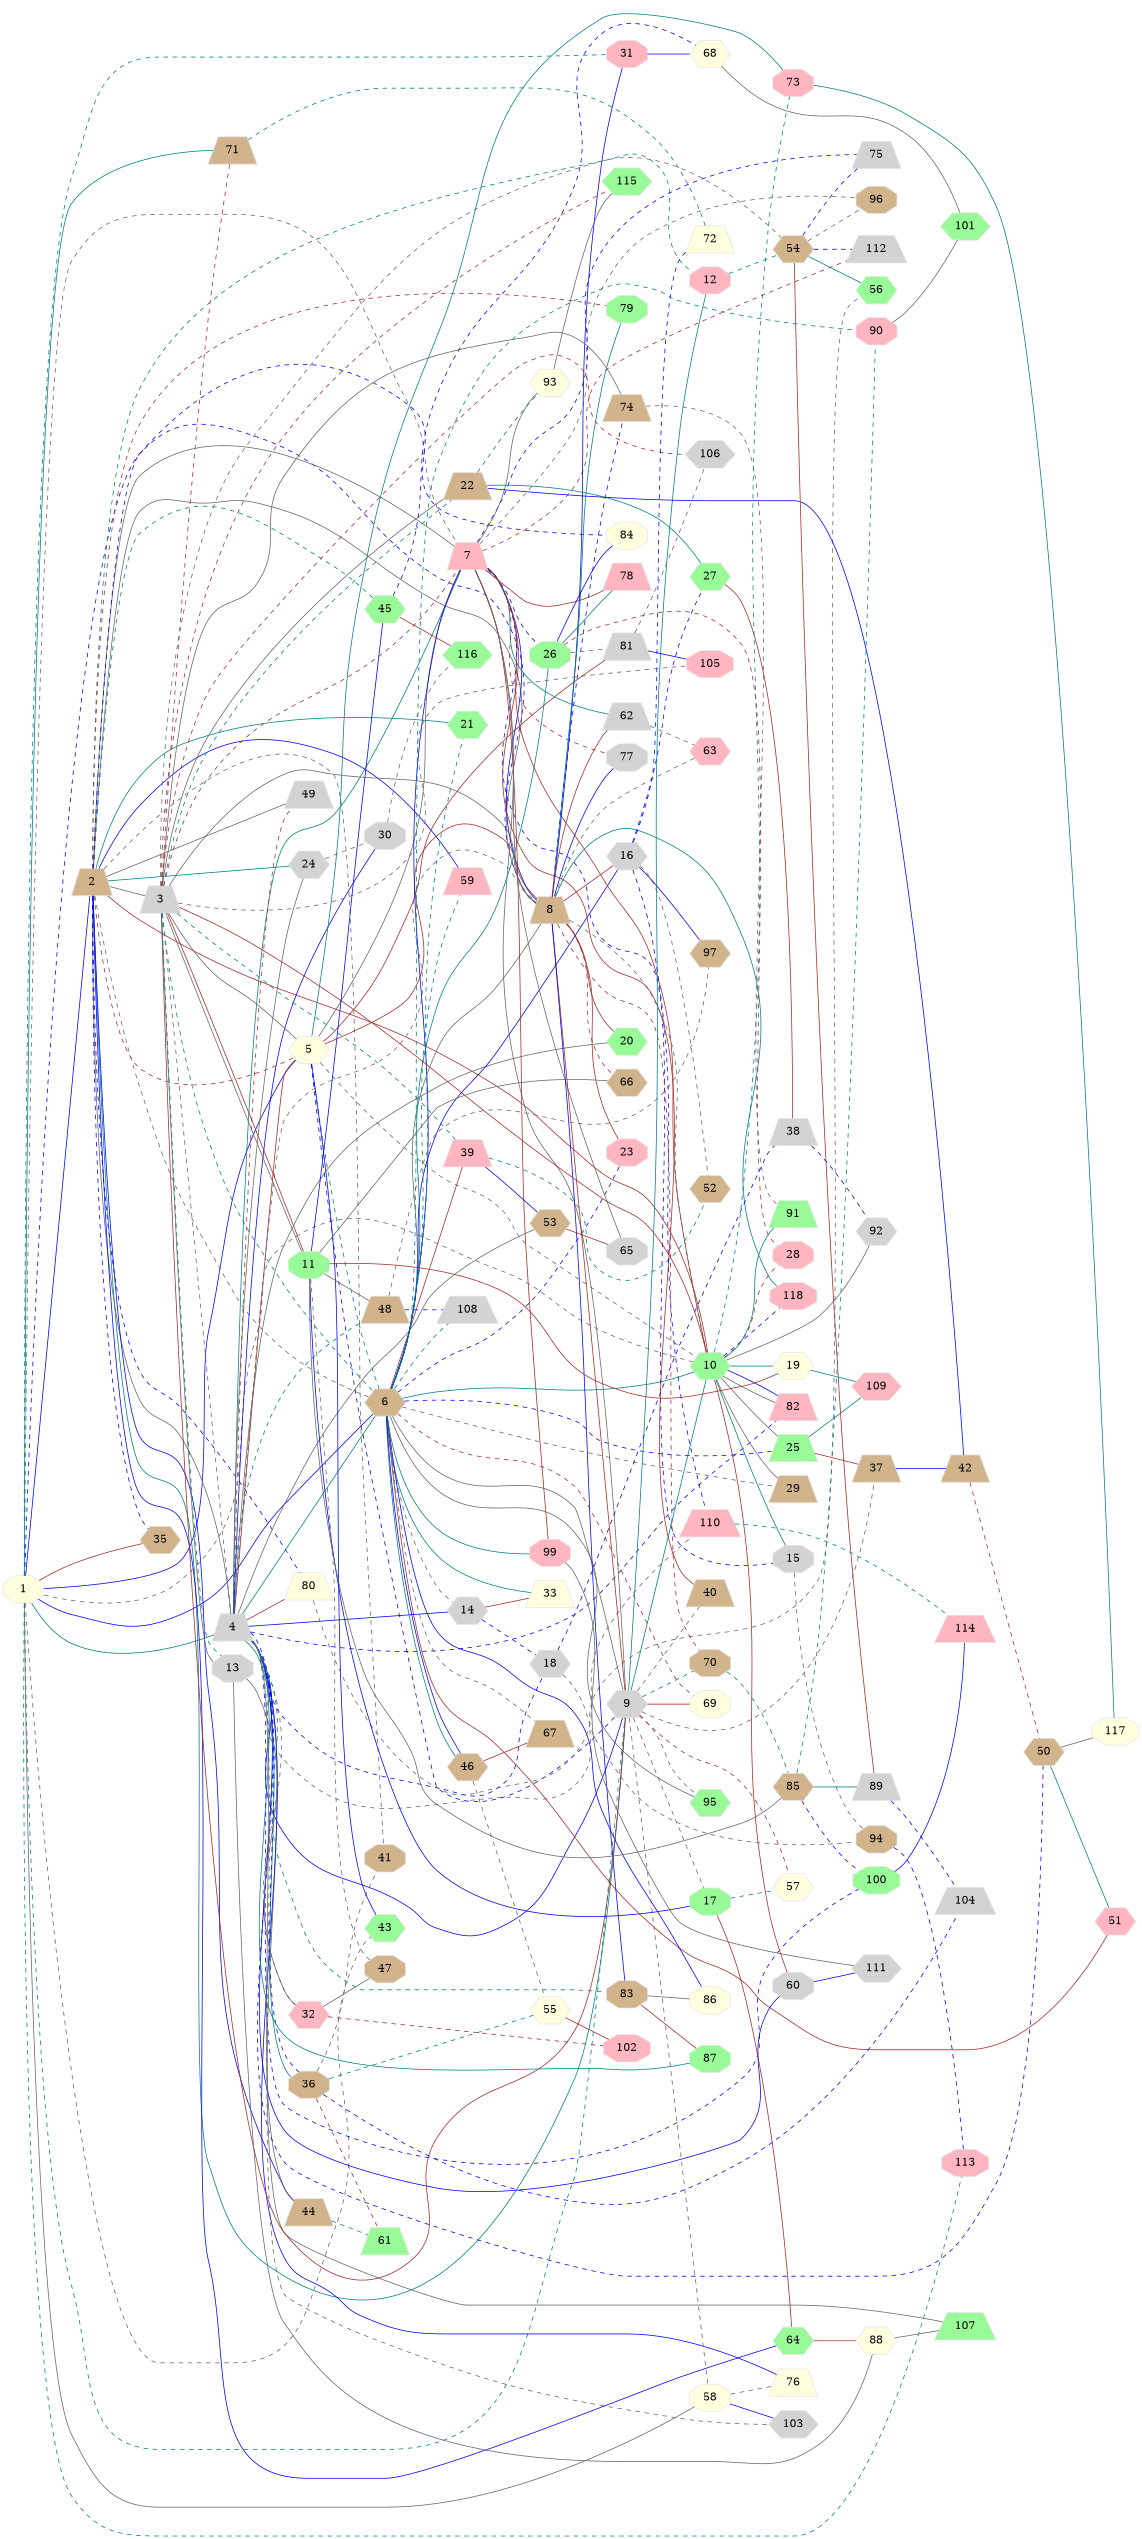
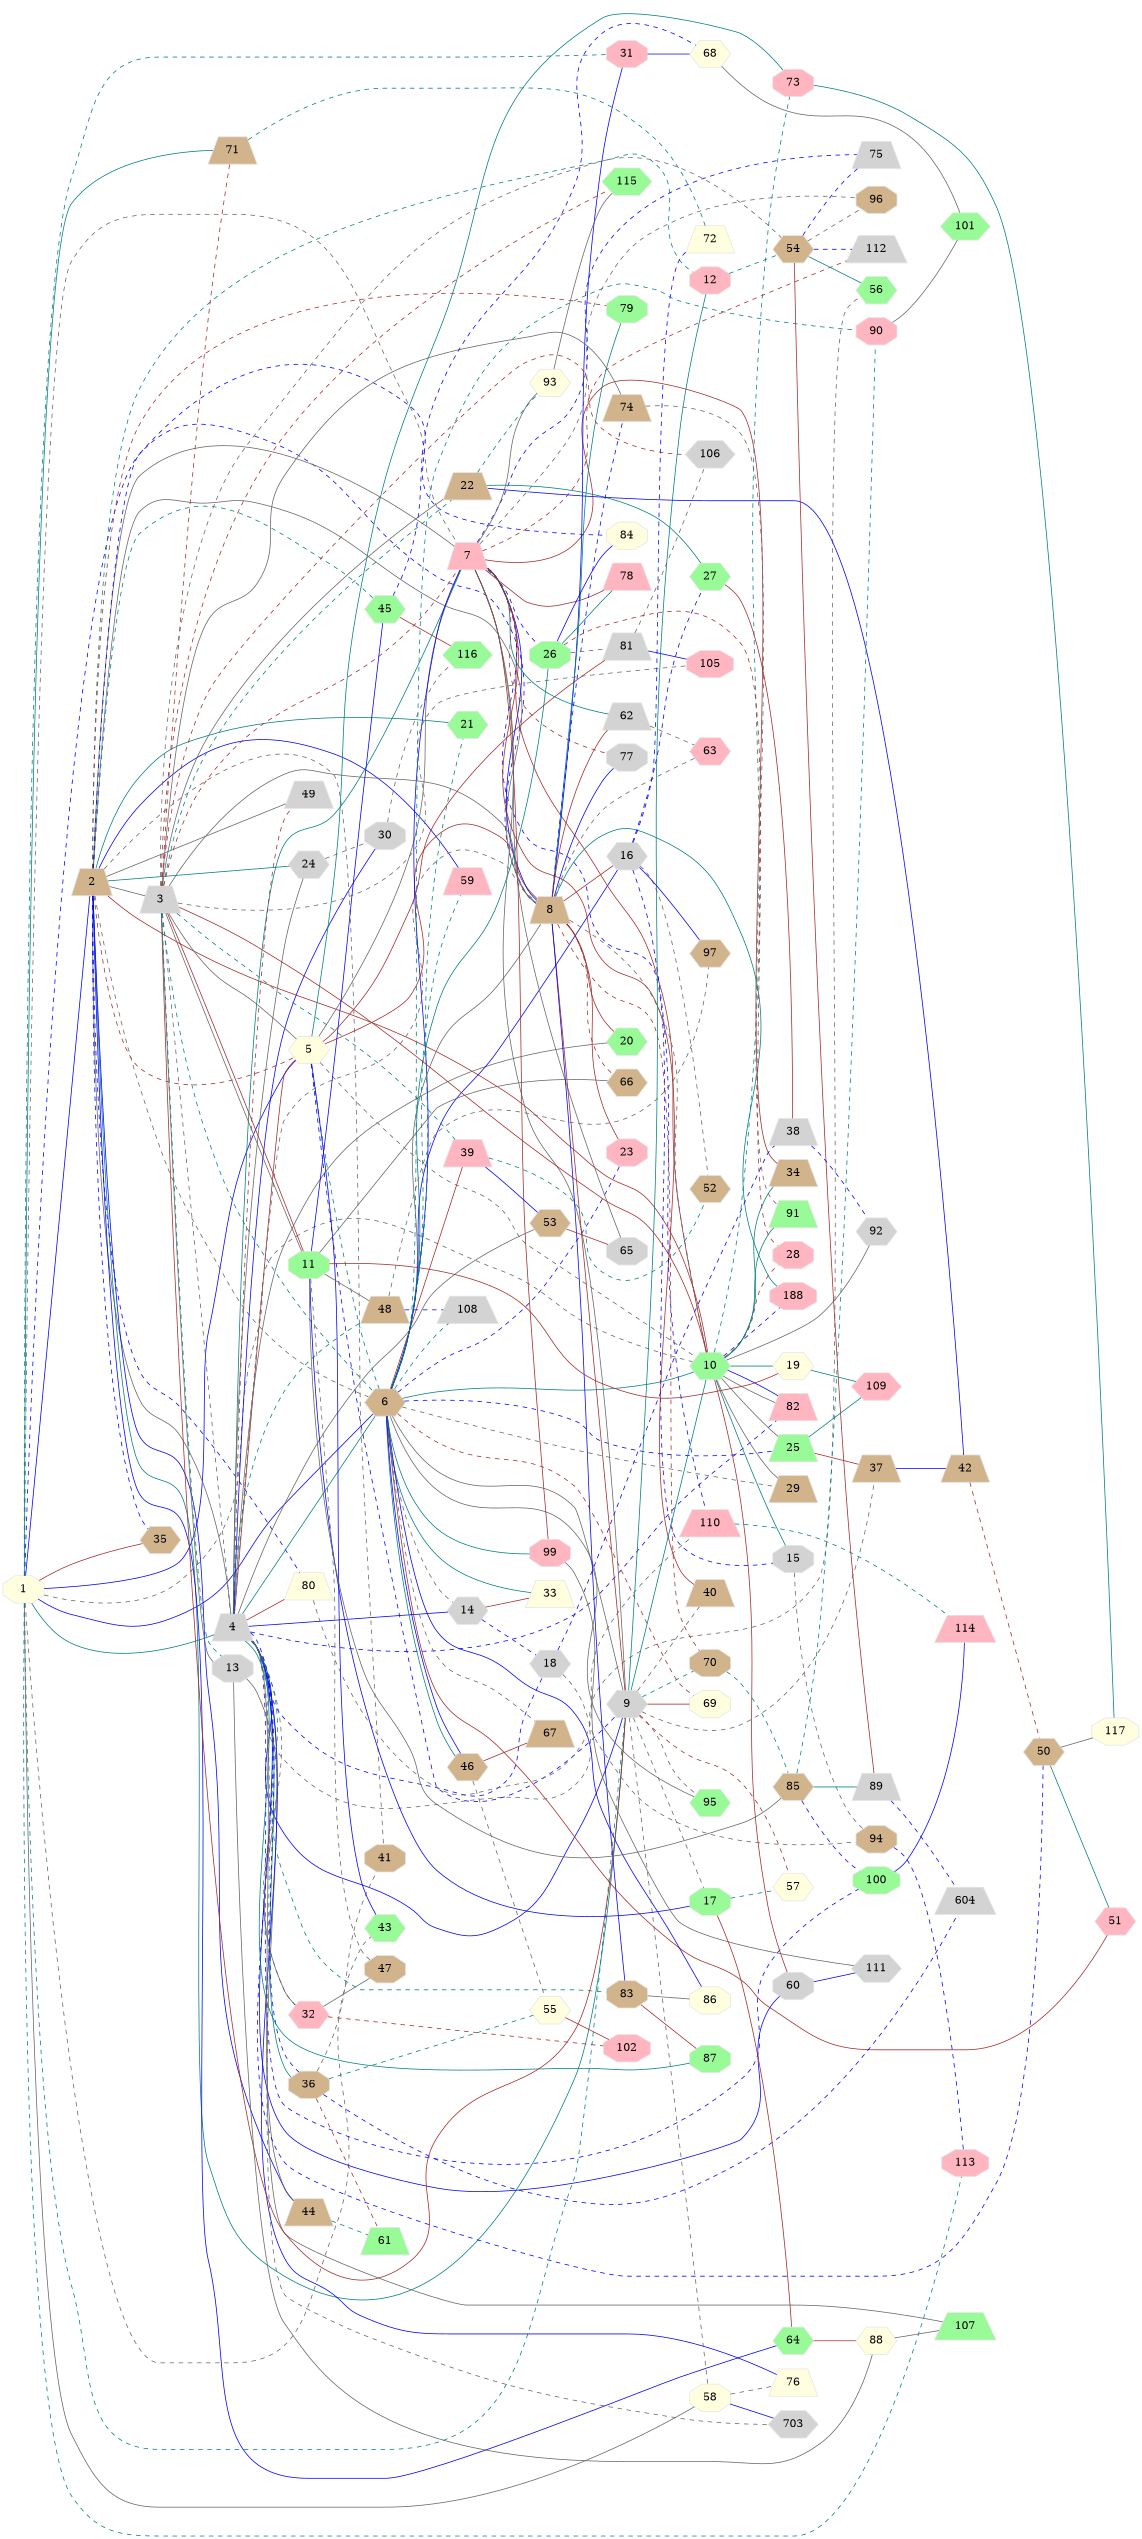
none -> (793, 1173)
(793, 1296) -> (793, 1296)
(965, 1901) -> (965, 1901)
(793, 2424) -> (793, 2424)
